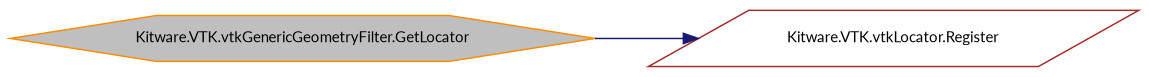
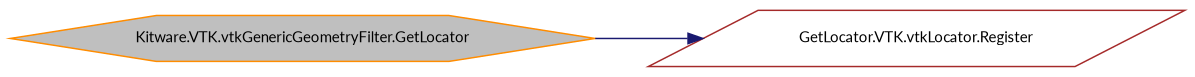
(894, 38) -> (917, 38)
